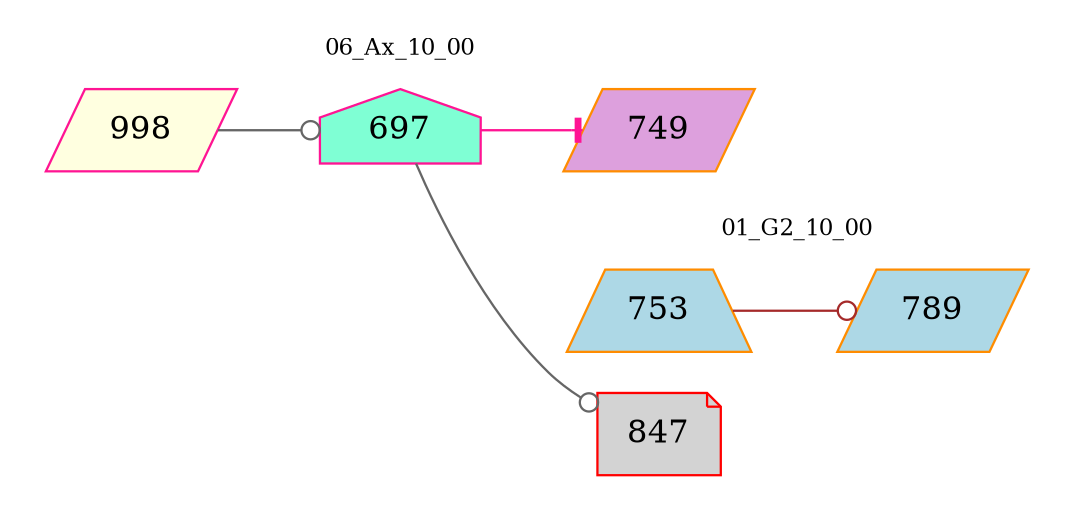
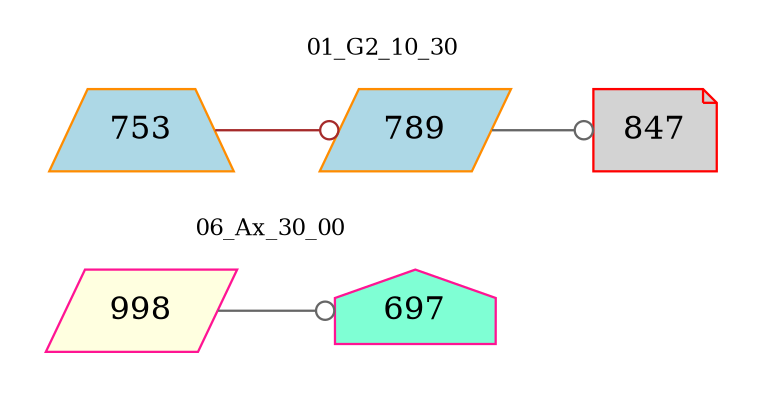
(400, 49) -> (271, 230)
(659, 130) -> none
(798, 230) -> (383, 49)
(484, 292) -> (533, 130)
